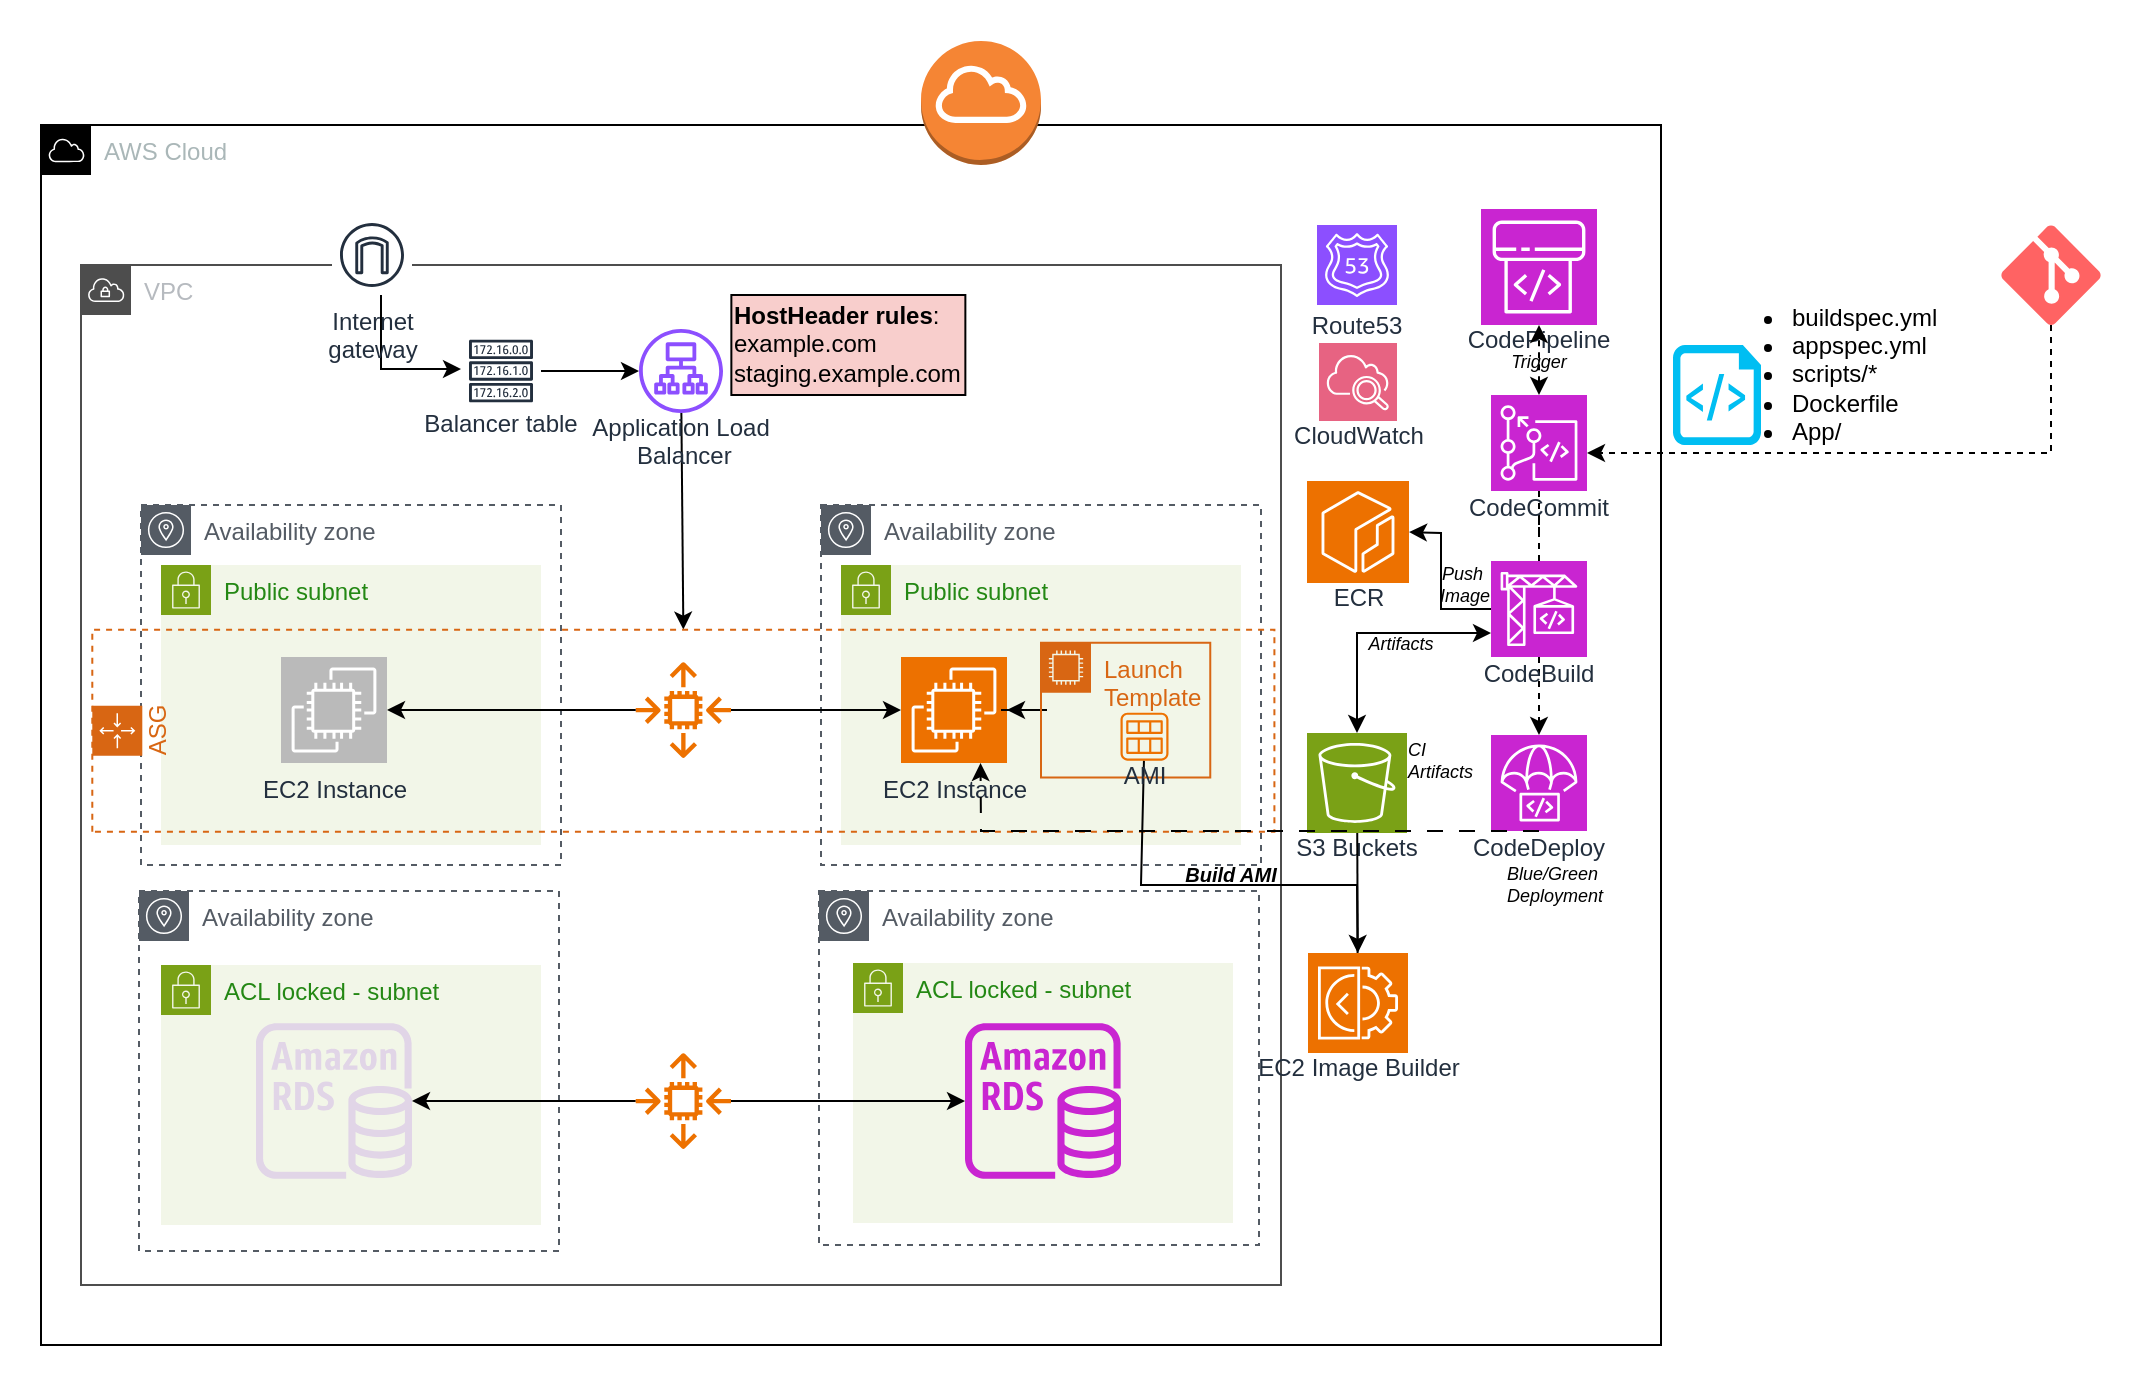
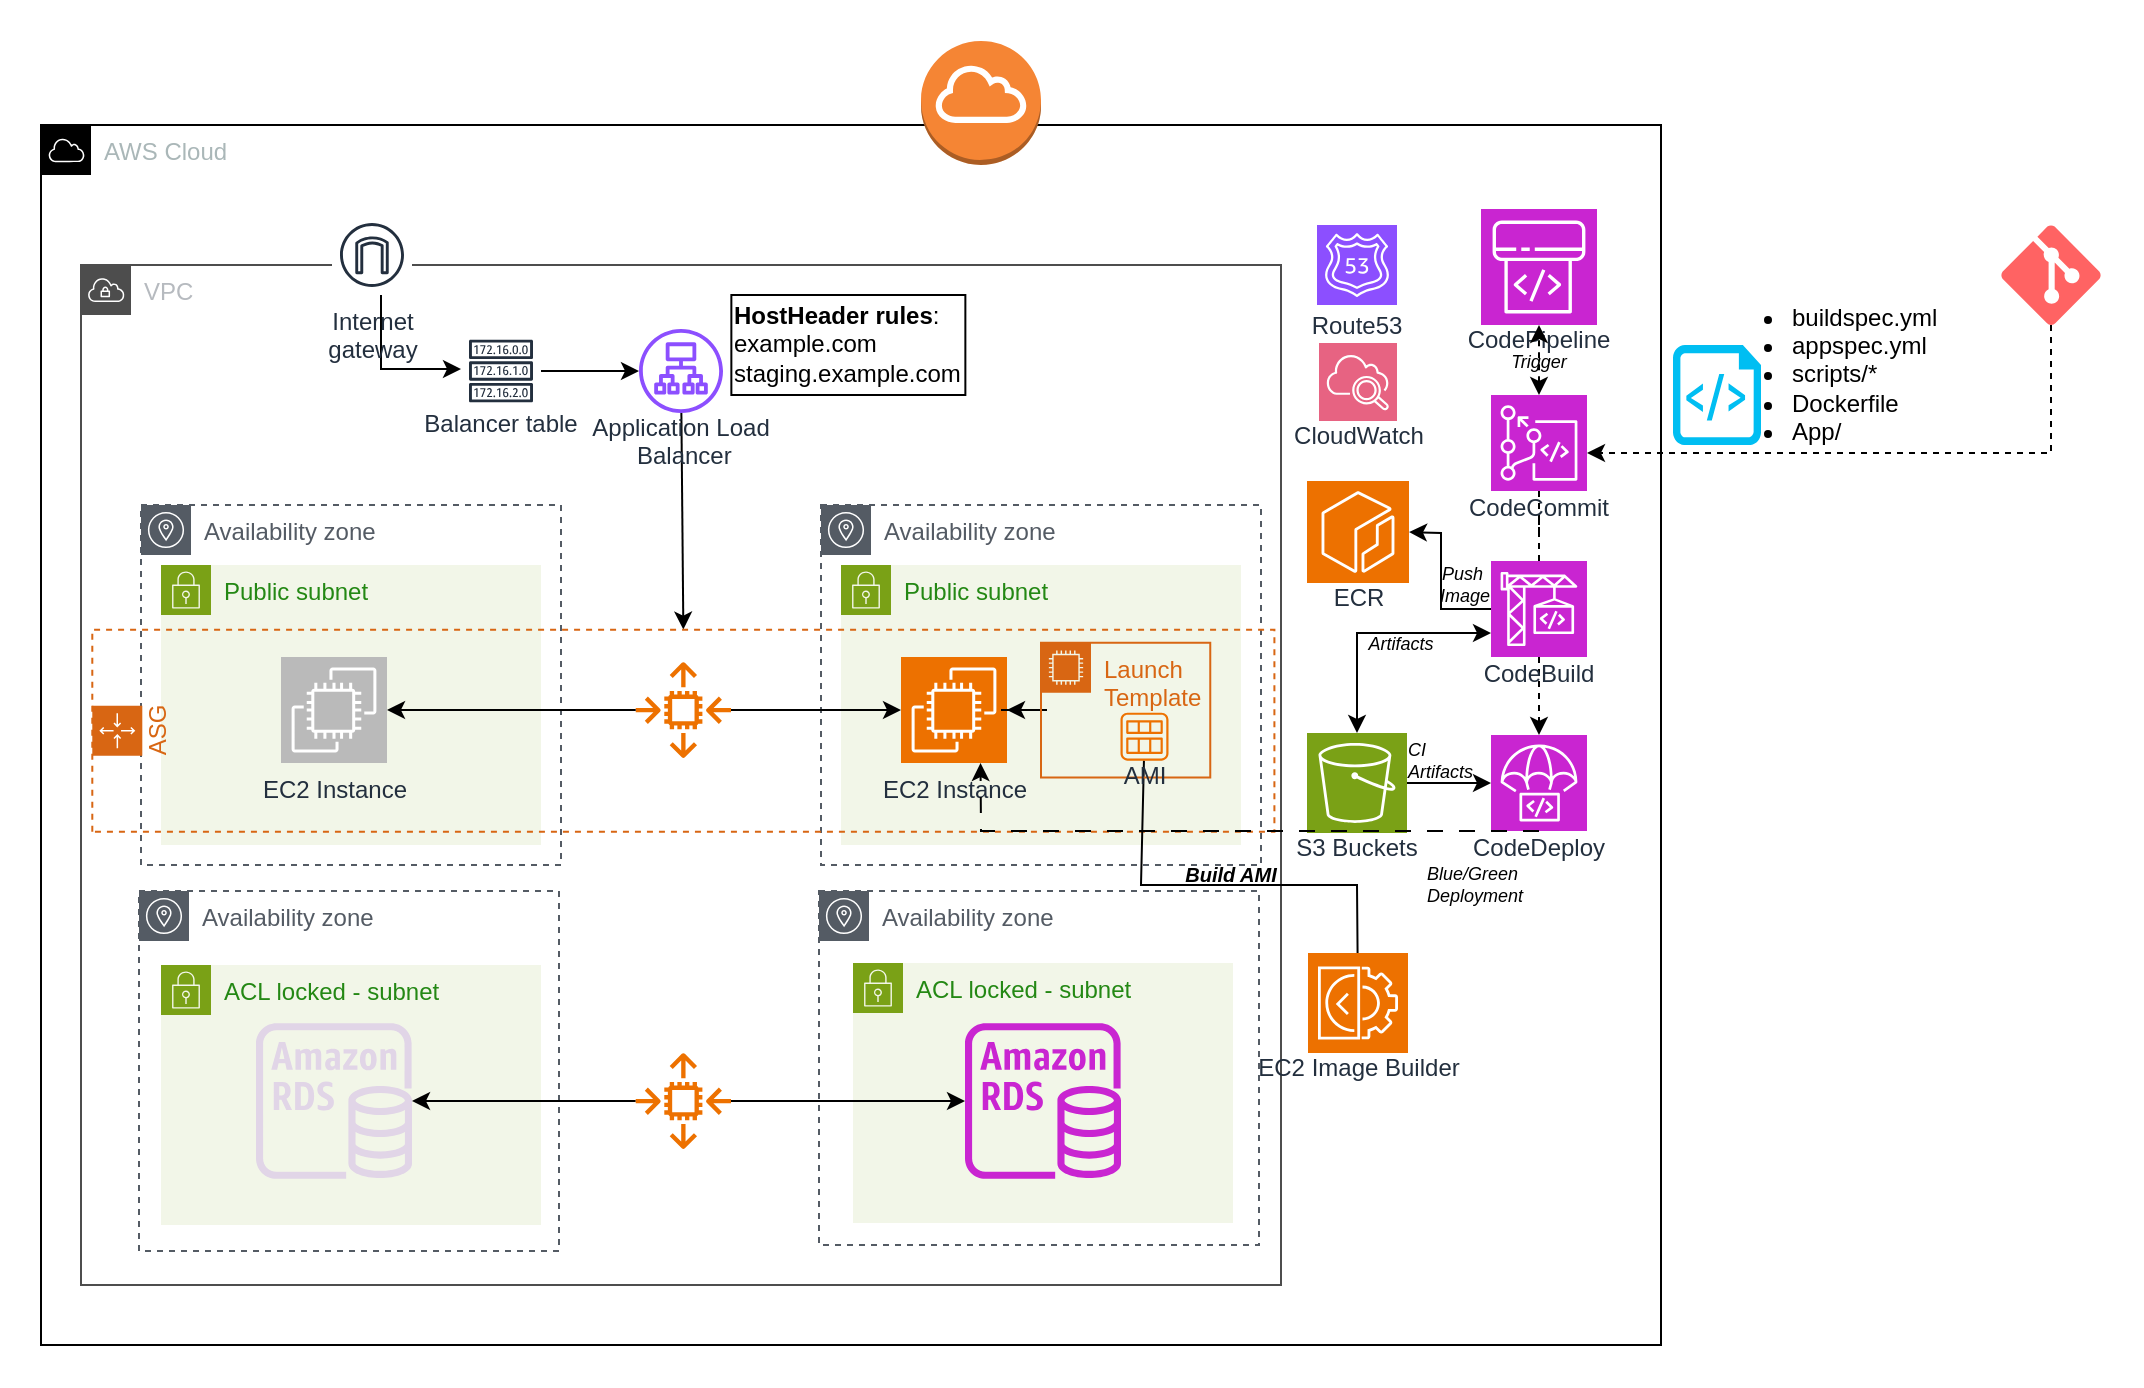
(848, 345) -> (848, 345)
(1357, 857) -> (1442, 783)
(1555, 885) -> (1475, 885)
